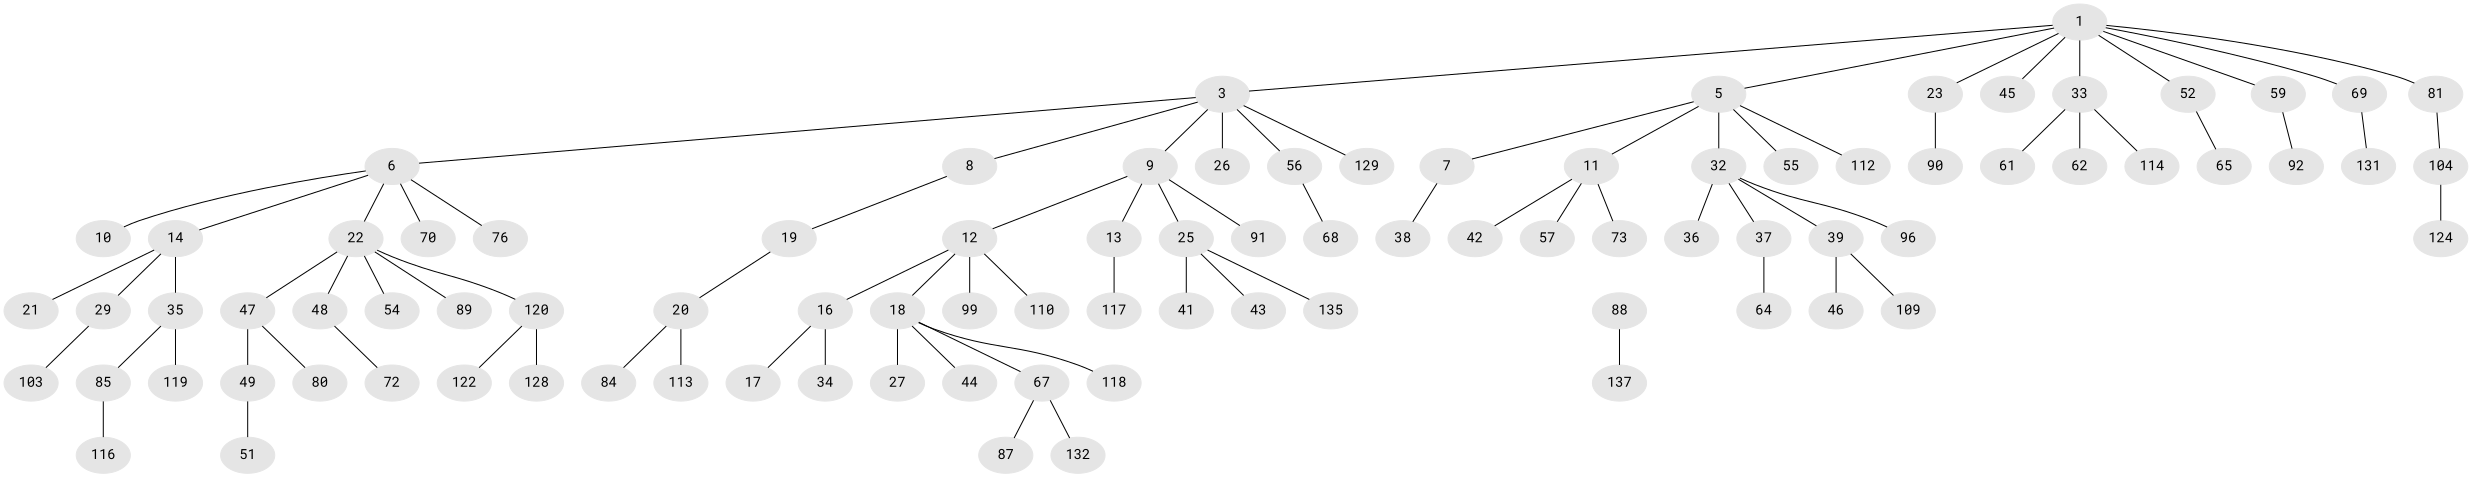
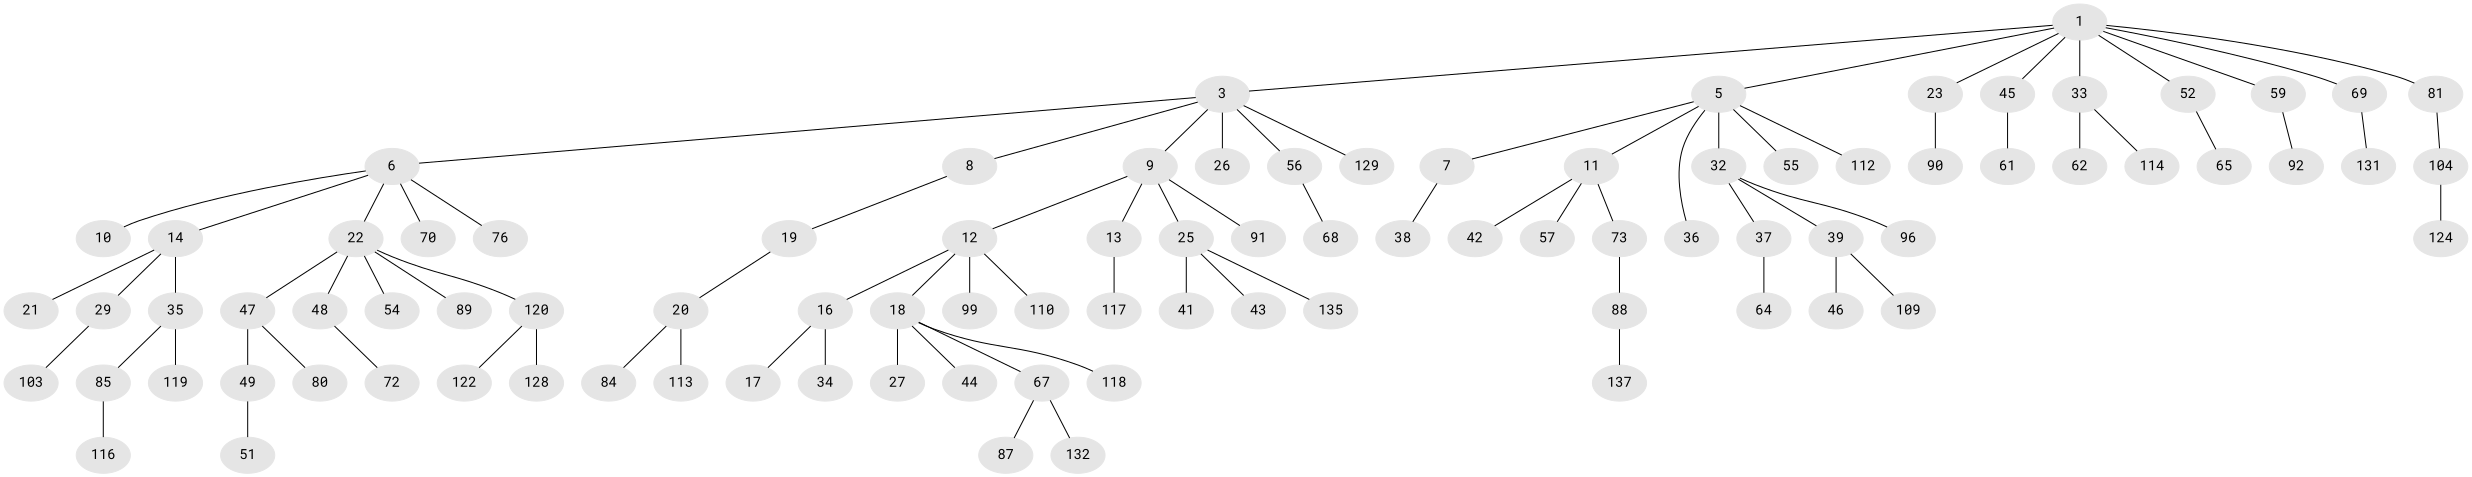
(2044, 130) -> (2008, 130)
(1705, 202) -> (1680, 163)
none -> (1619, 275)
